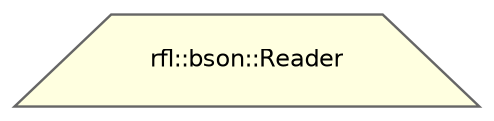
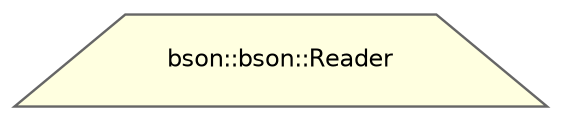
(247, 61) -> (281, 61)
